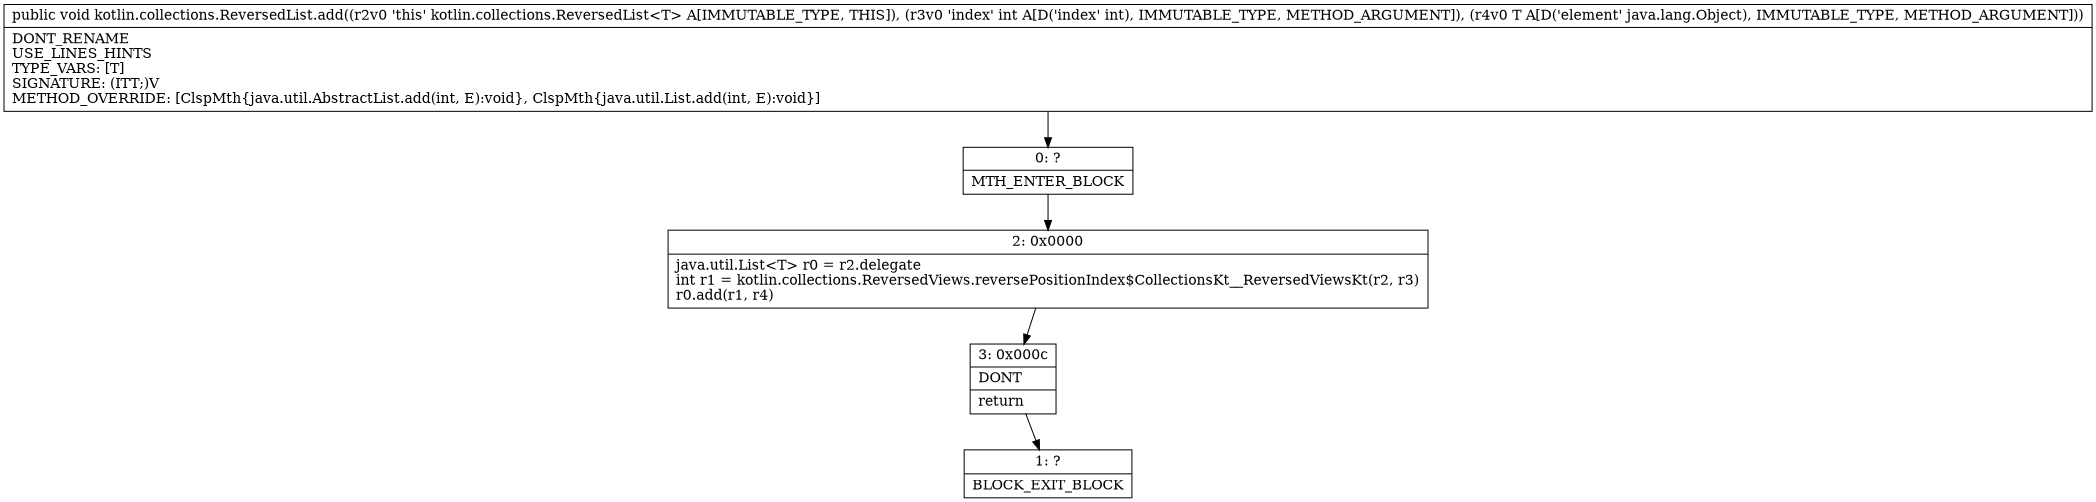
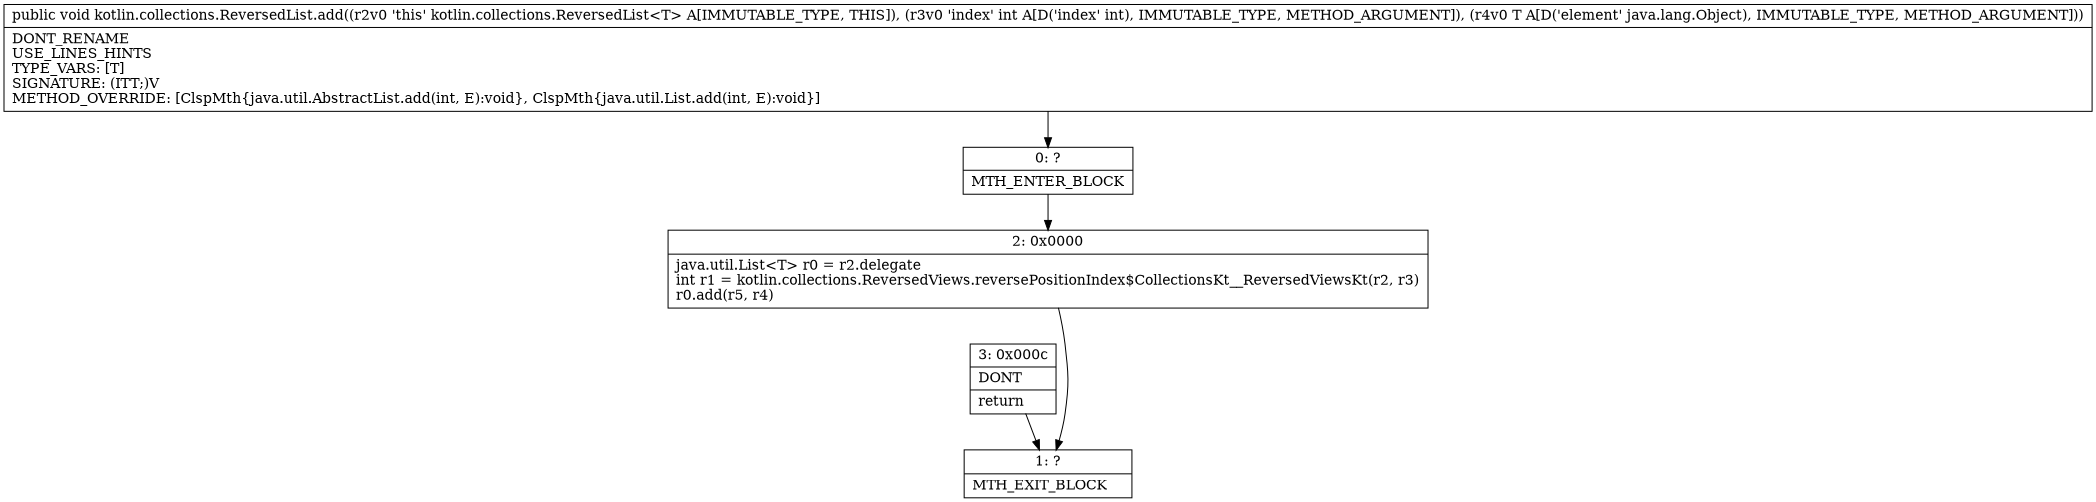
(725, 296) -> (725, 296)
(1031, 321) -> (1068, 374)
(1048, 485) -> (1040, 485)
